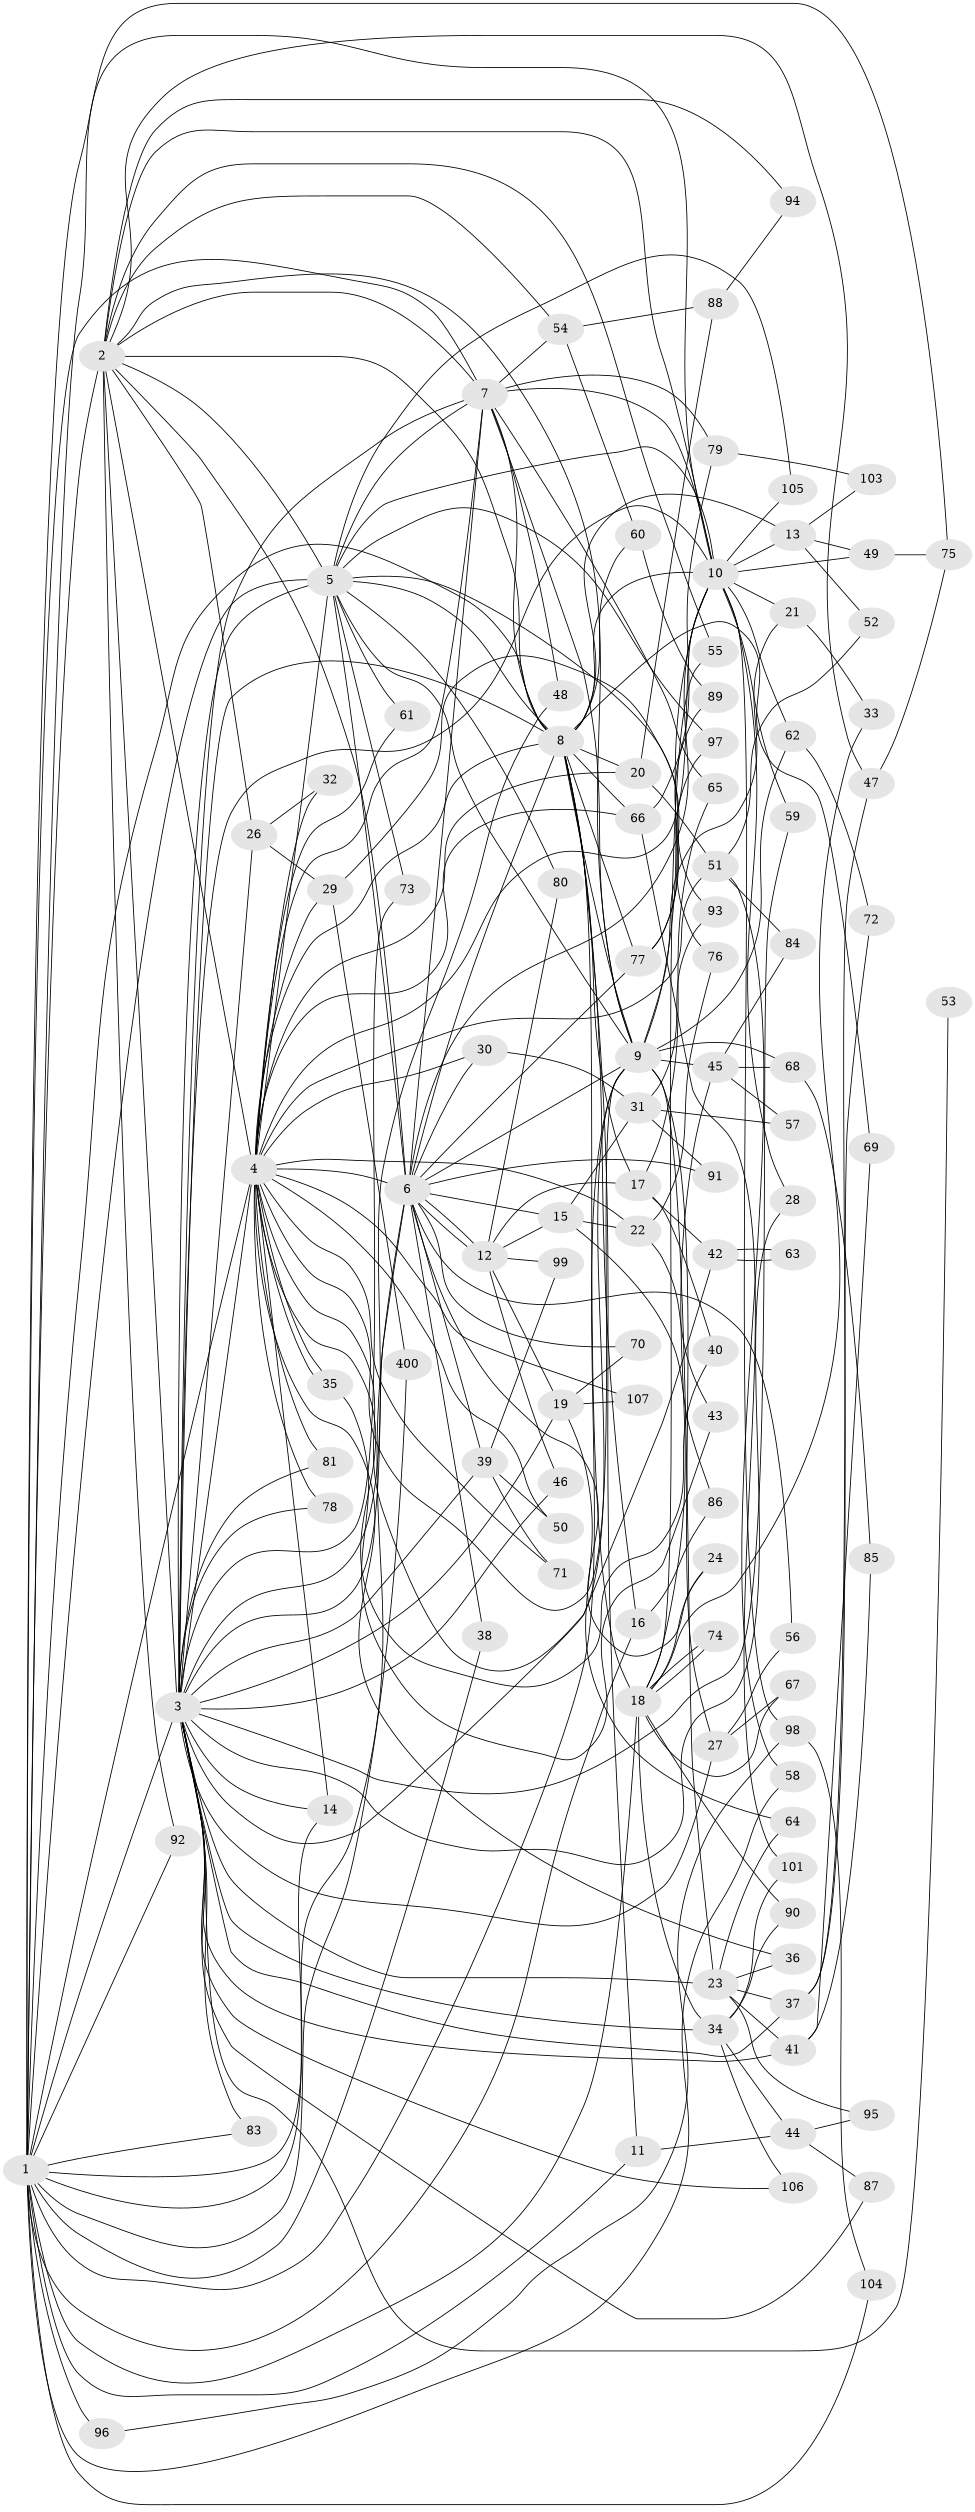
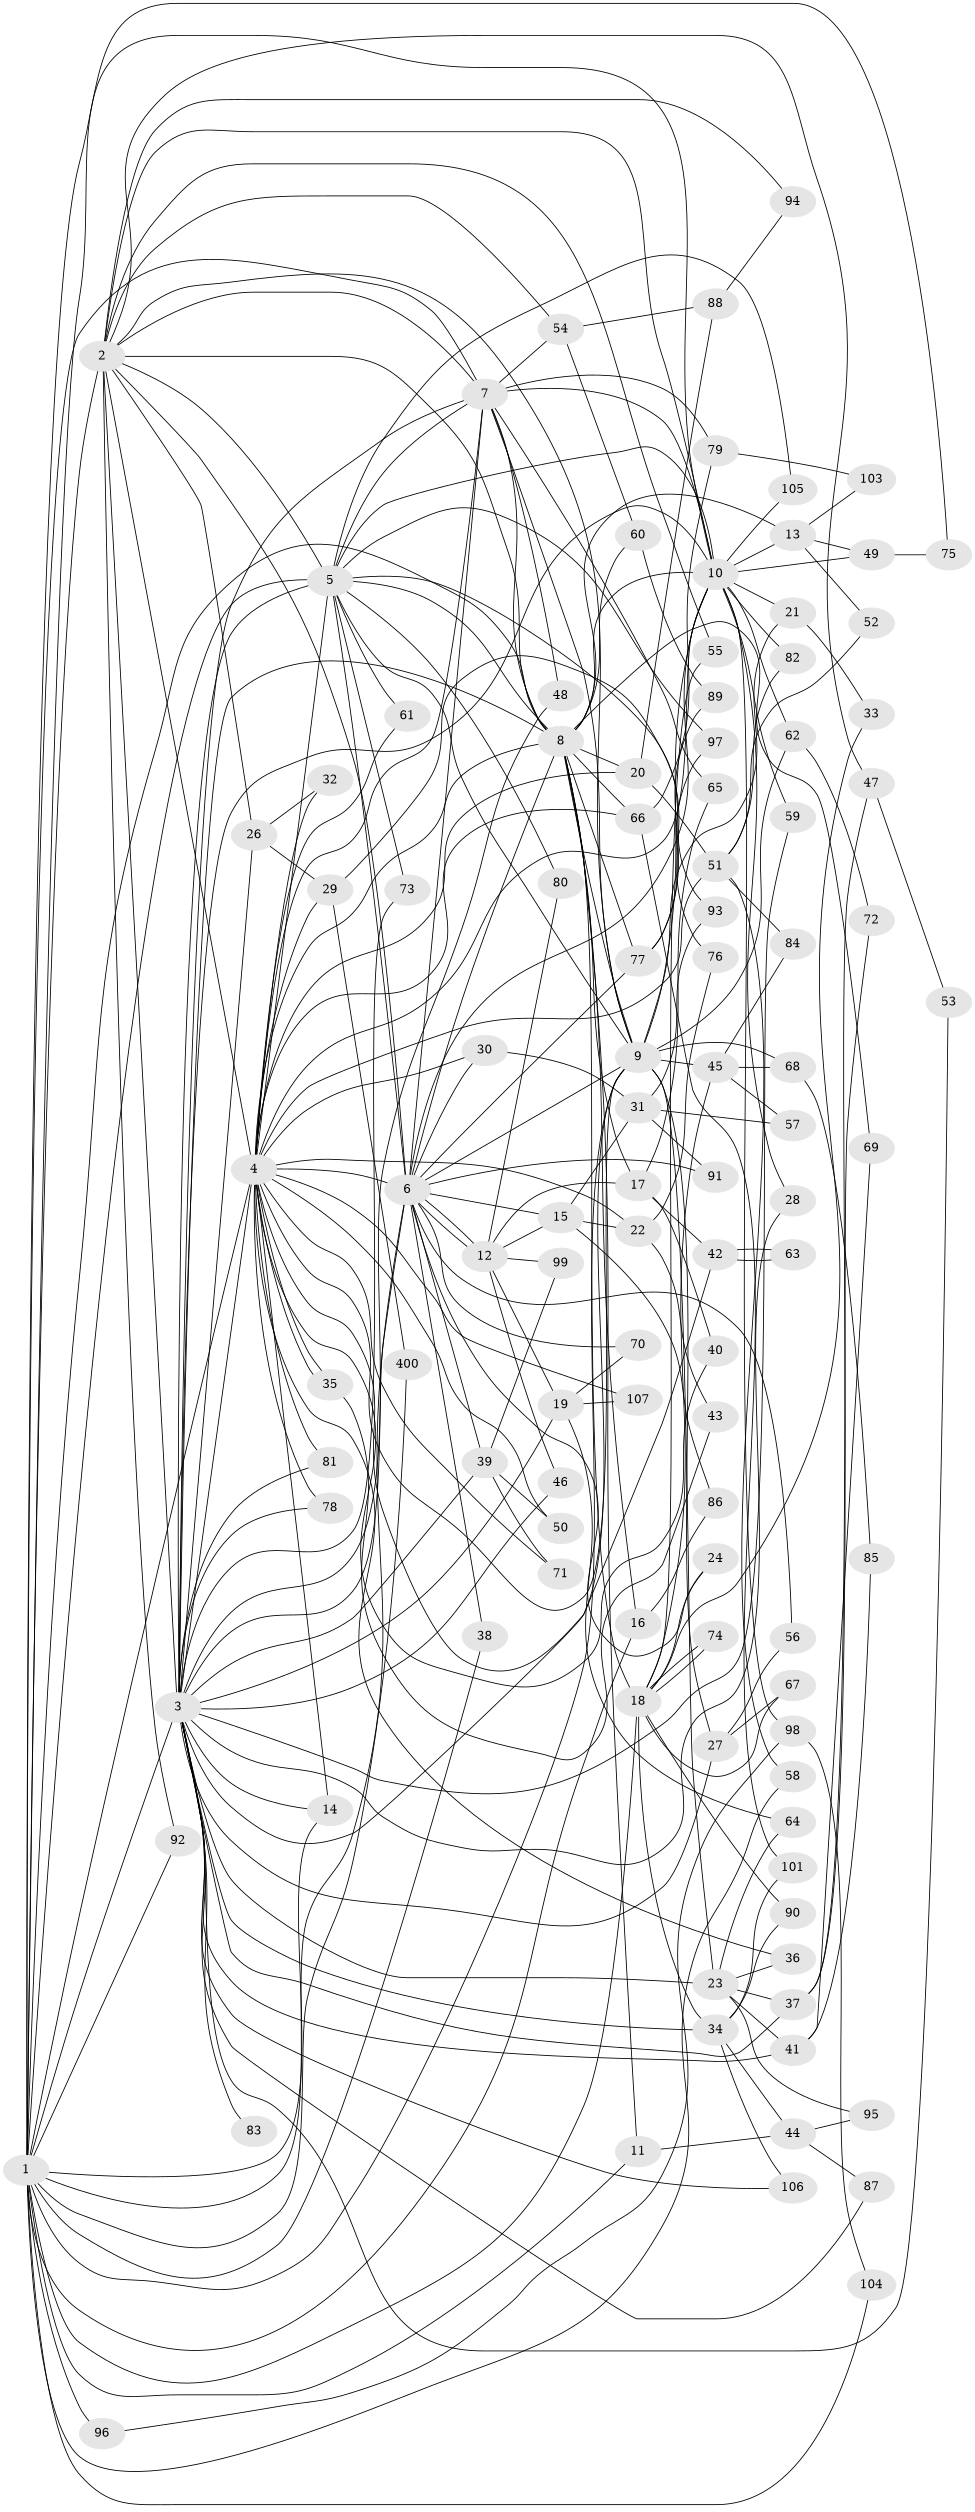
none -> (793, 659)
(918, 671) -> (910, 893)
(139, 2148) -> none
